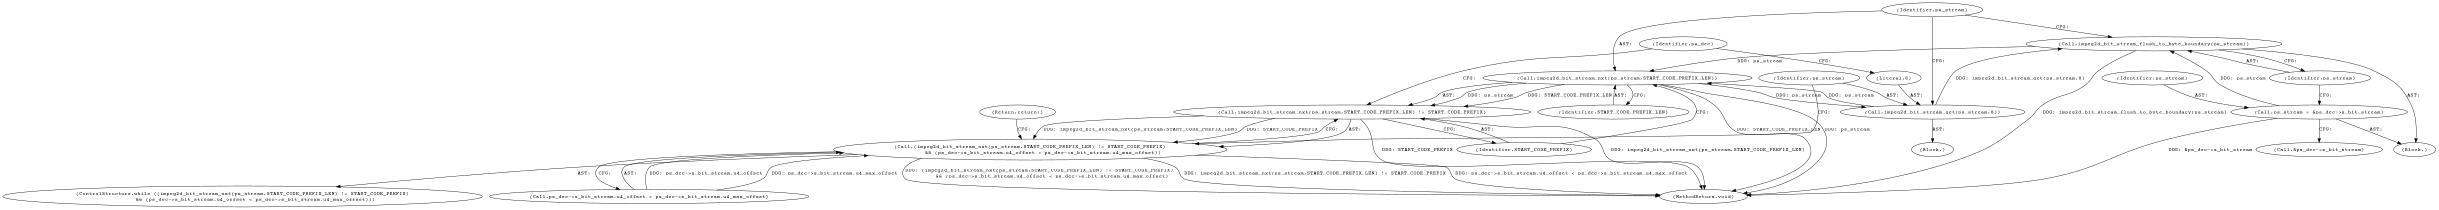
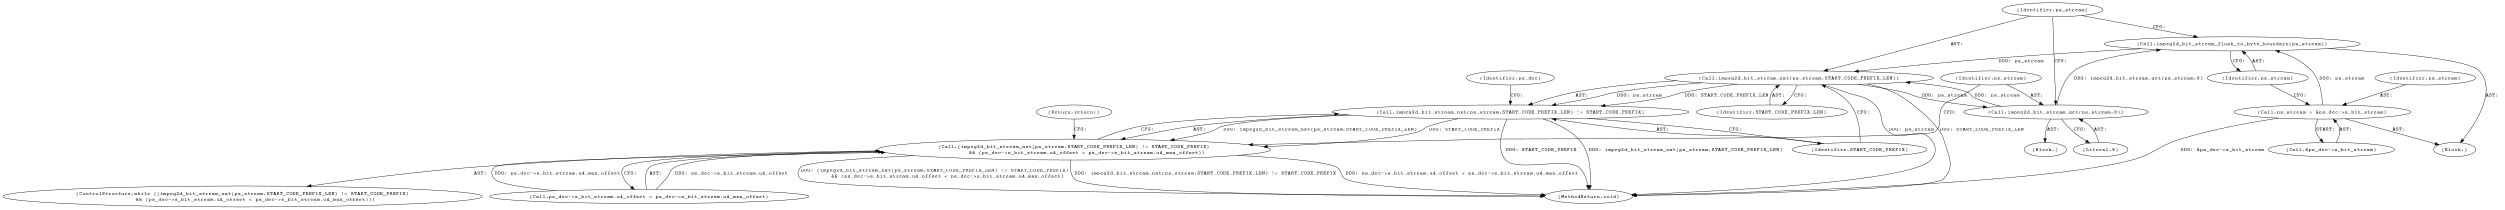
(1793, 59) -> (2073, 131)
(2327, 129) -> (2327, 129)
none -> (2340, 132)
(1958, 160) -> none
